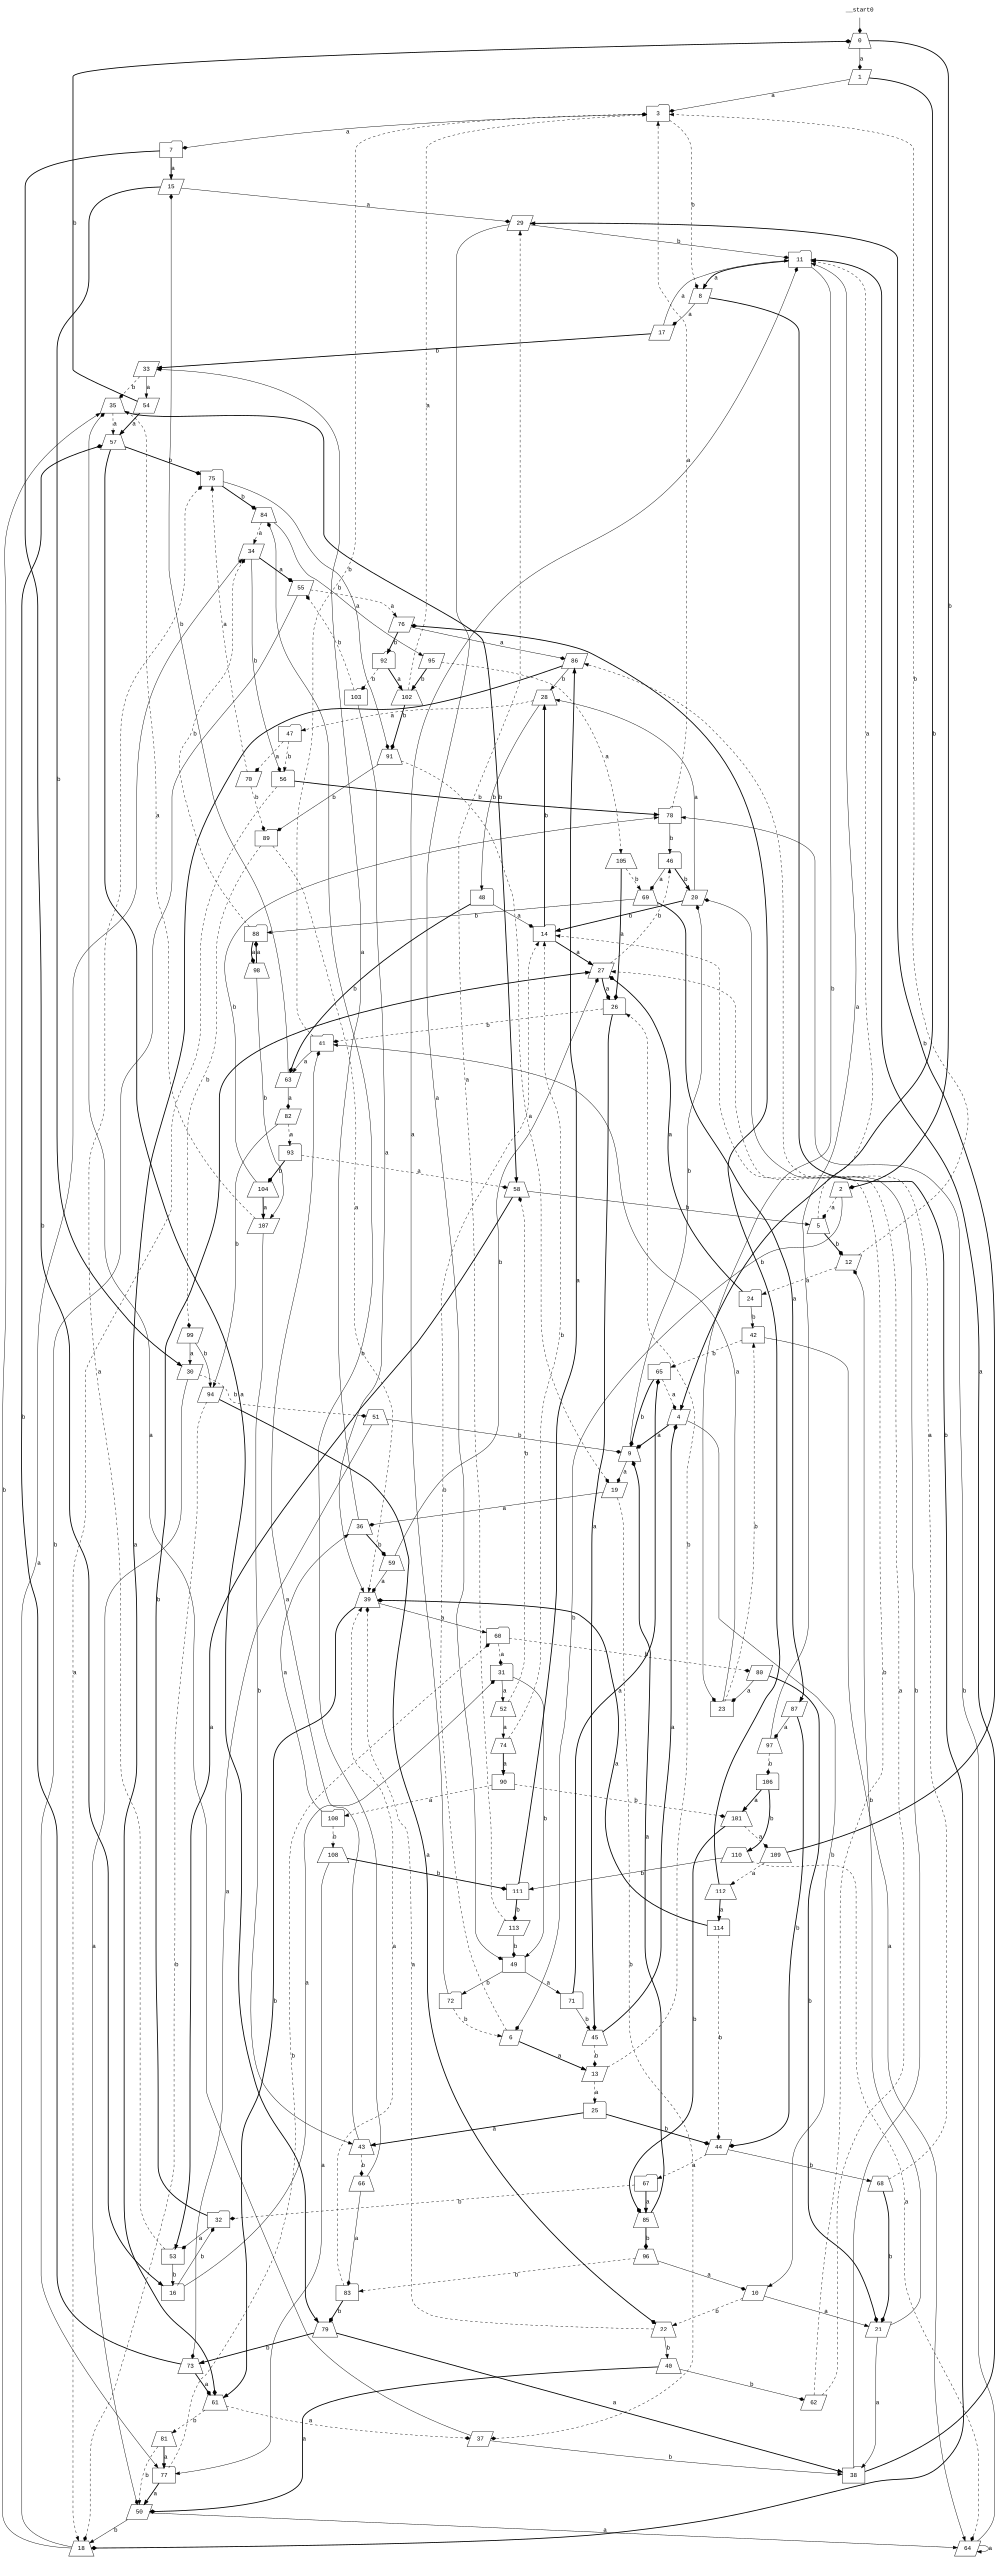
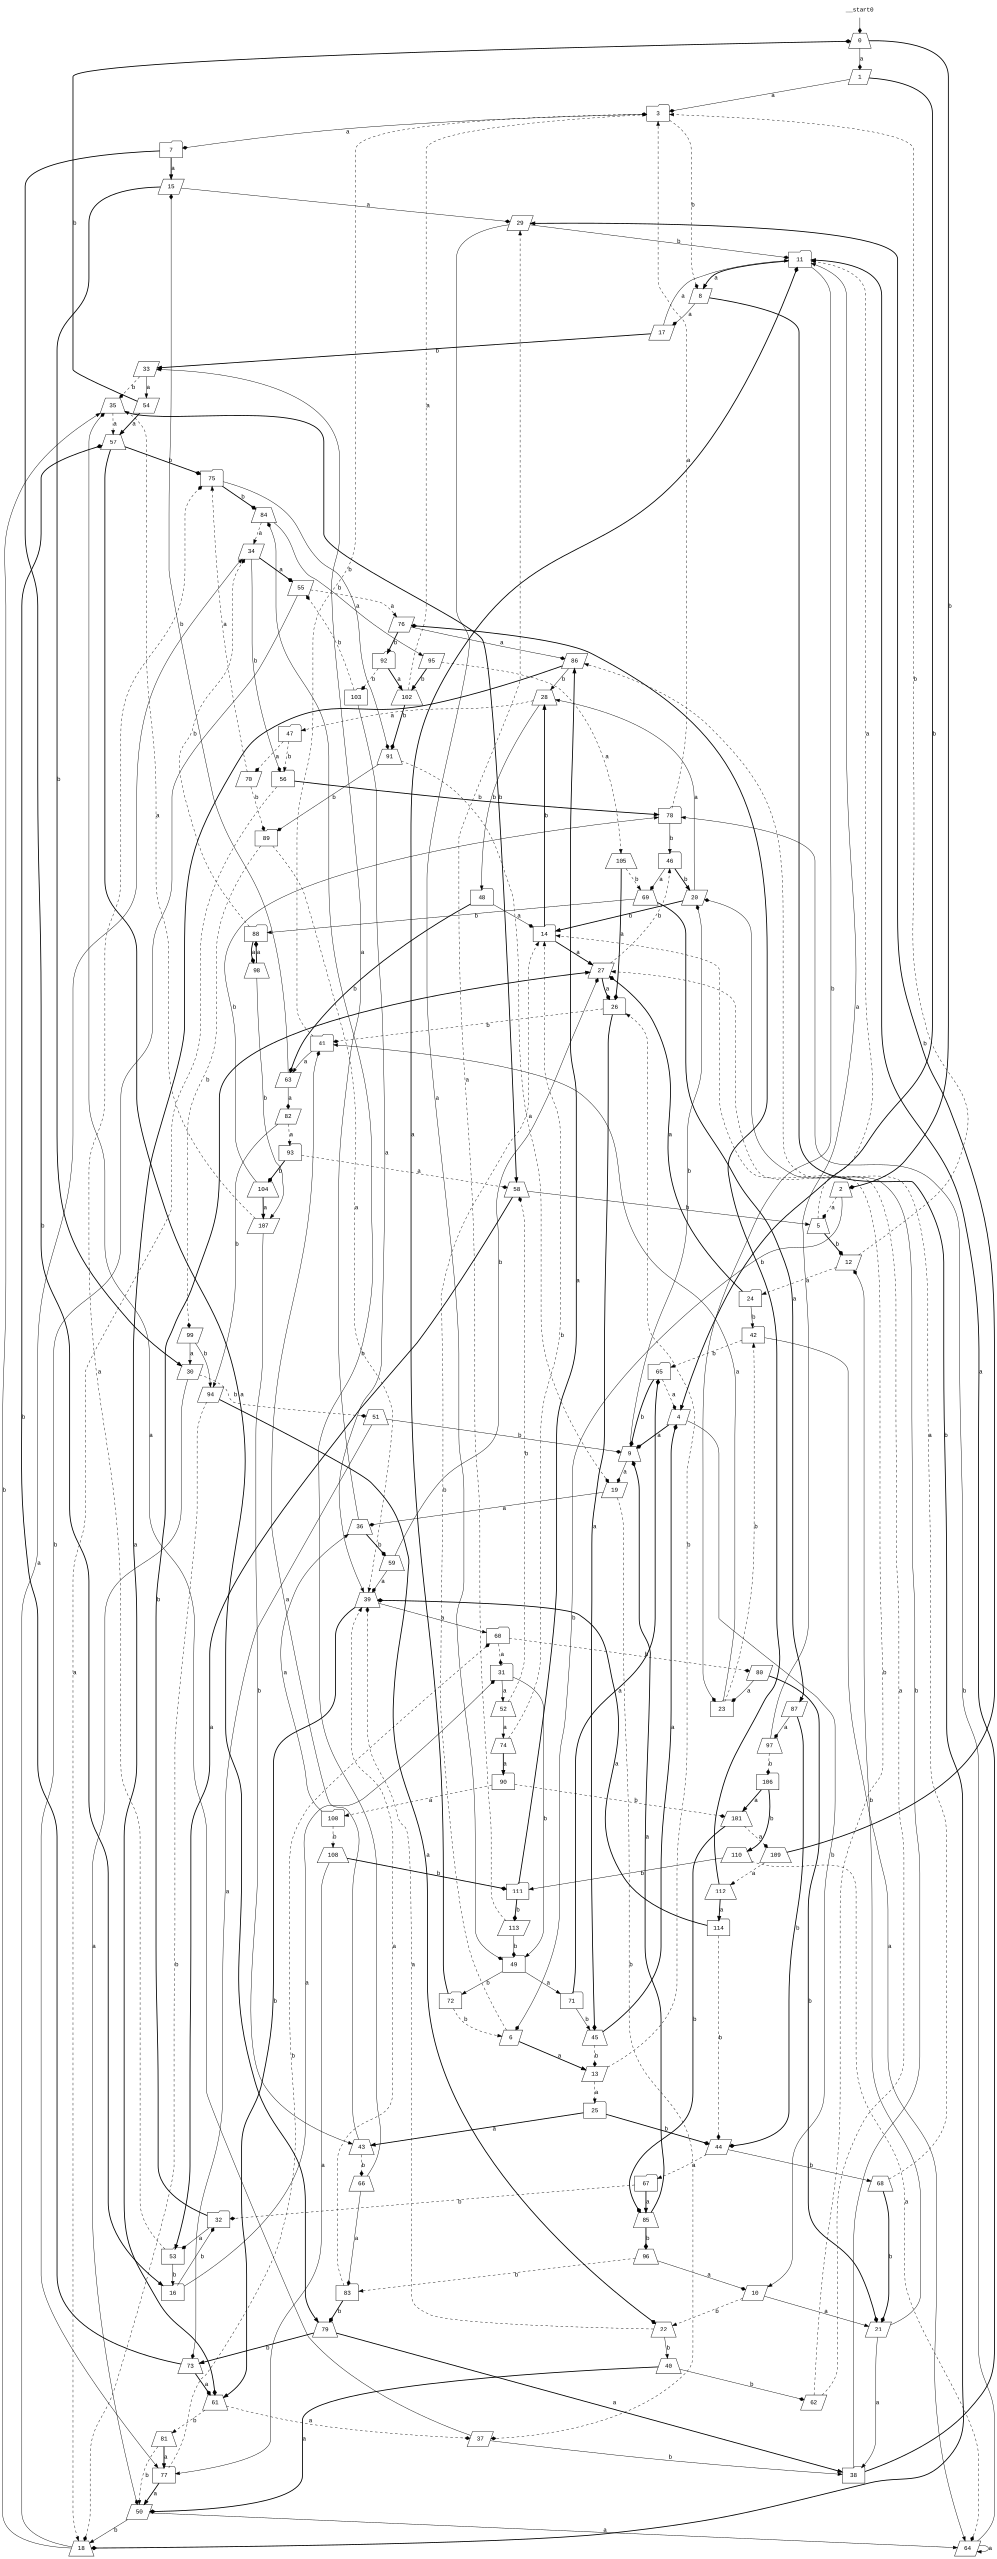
(411, 1058) -> (411, 1058)
